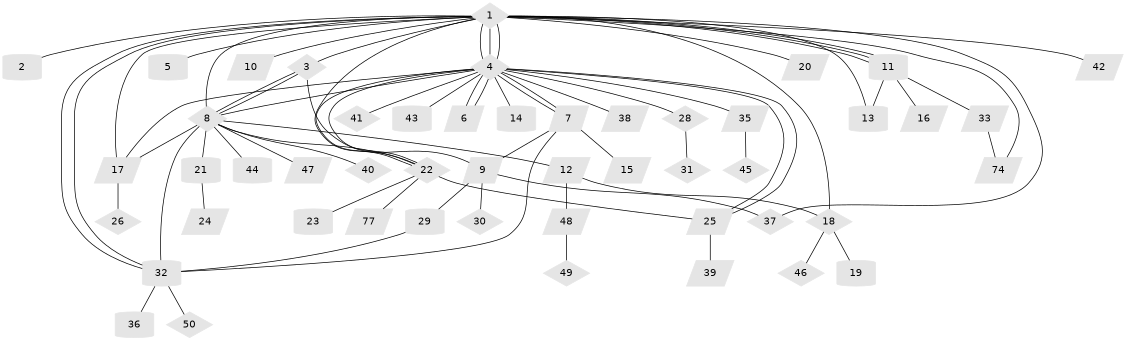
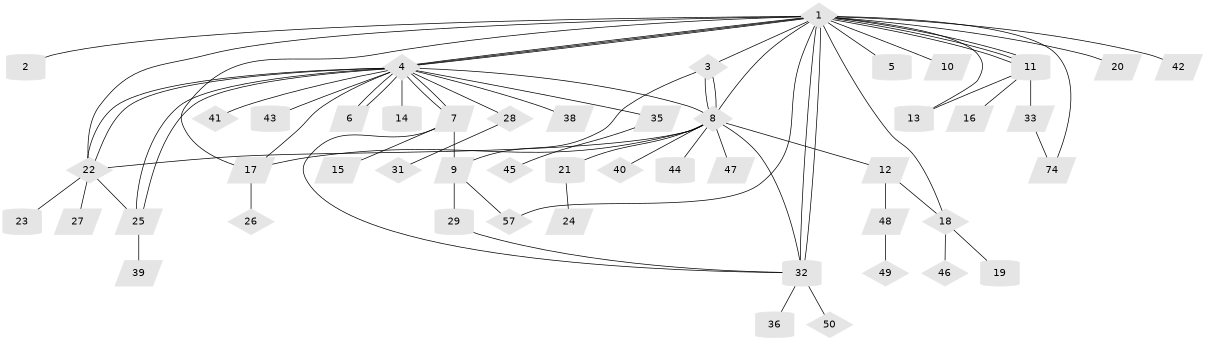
(369, 222) -> (78, 222)
(480, 222) -> none
(770, 222) -> (509, 222)
